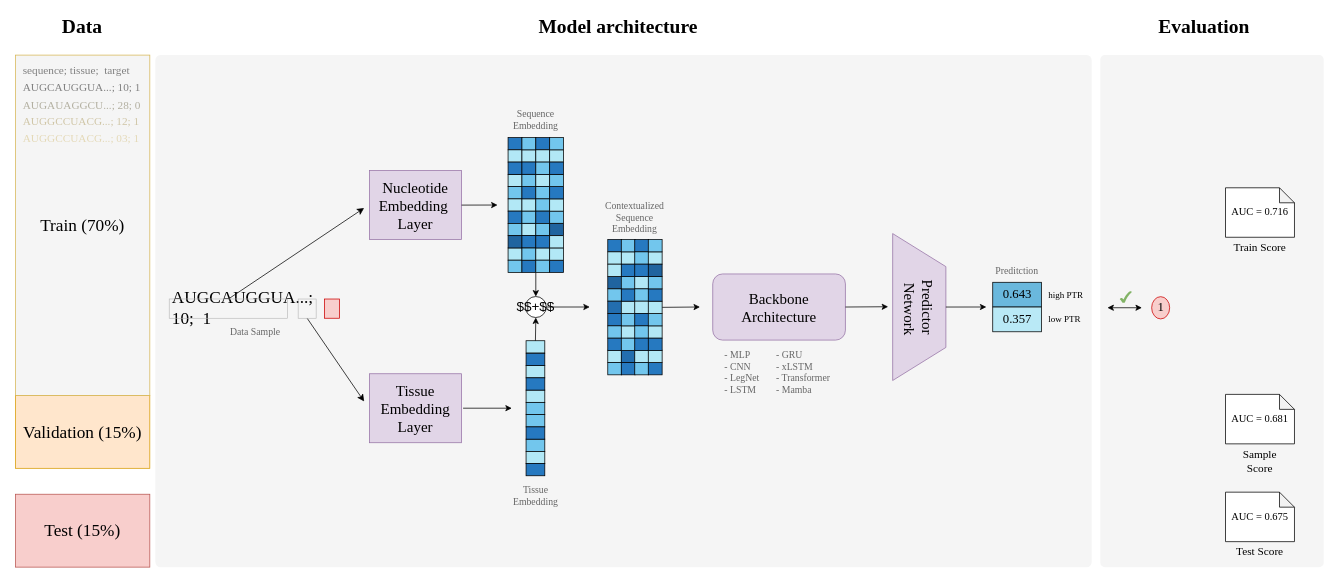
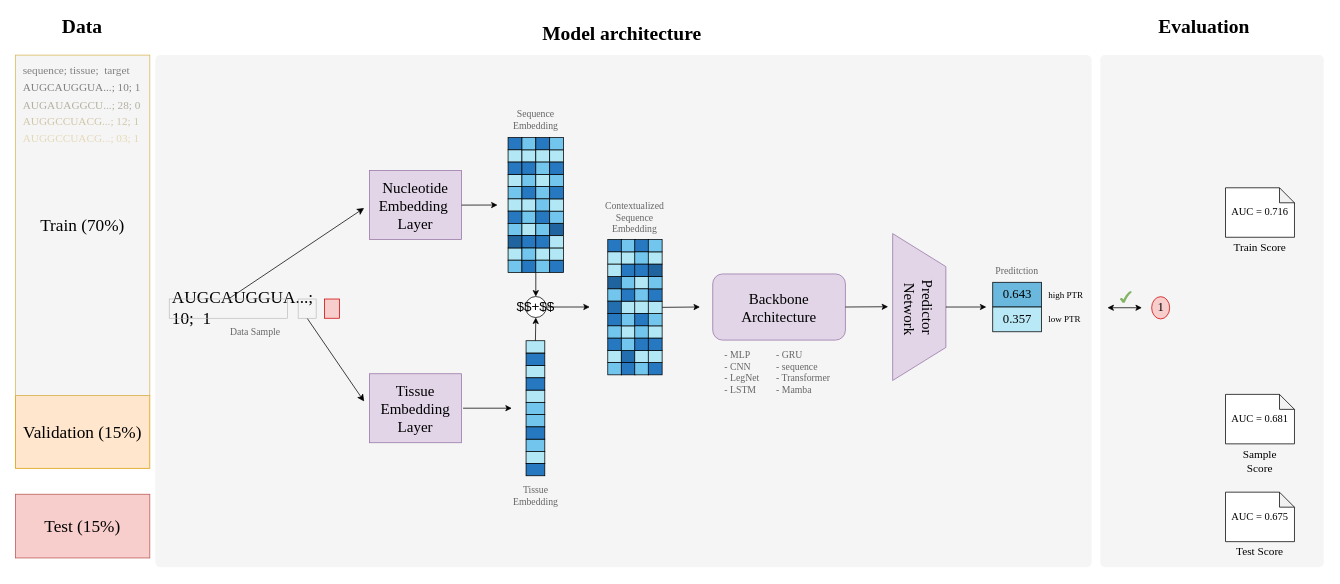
(618, 27) -> (622, 34)
(806, 378) -> (806, 378)
(83, 531) -> (83, 526)
